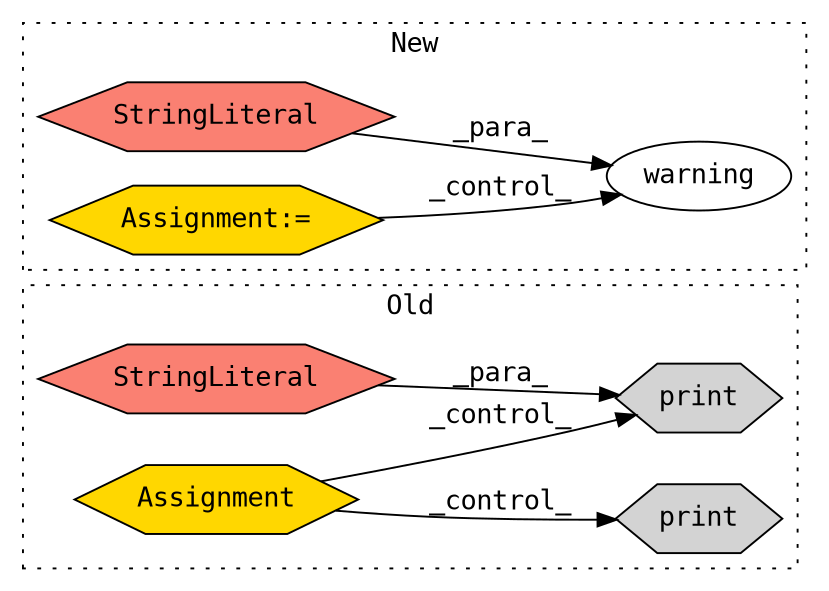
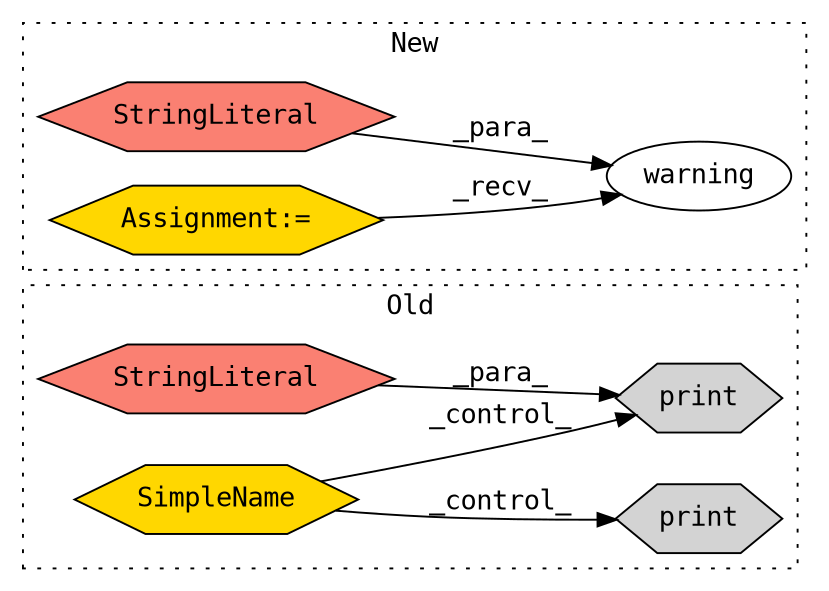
(501, 189) -> (501, 189)
(216, 500) -> (216, 500)
